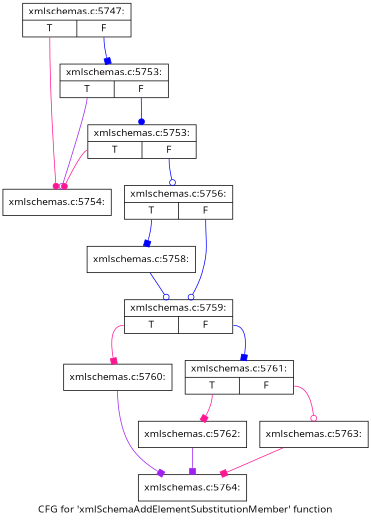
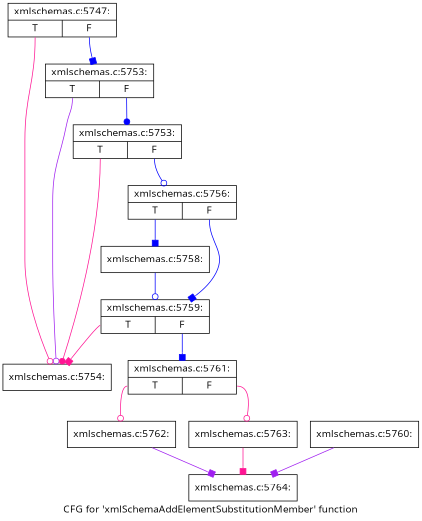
(52, 110) -> (25, 199)
(205, 258) -> (219, 261)
(112, 338) -> (85, 341)
(211, 405) -> (121, 399)
